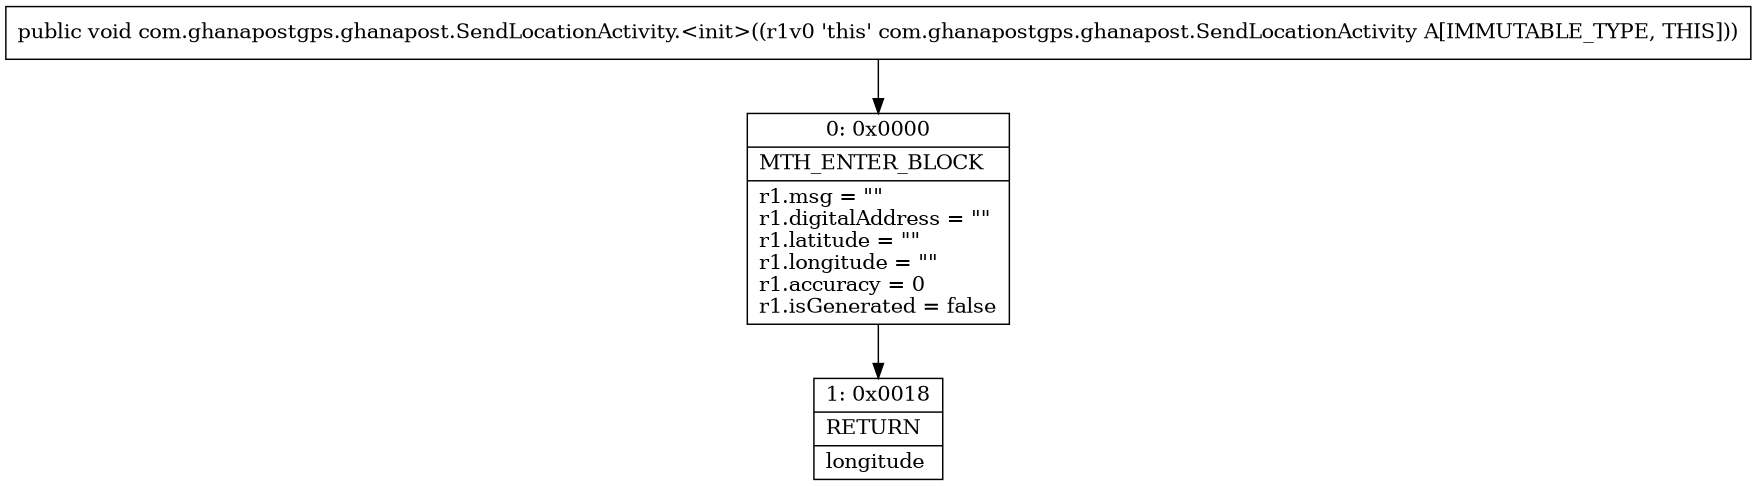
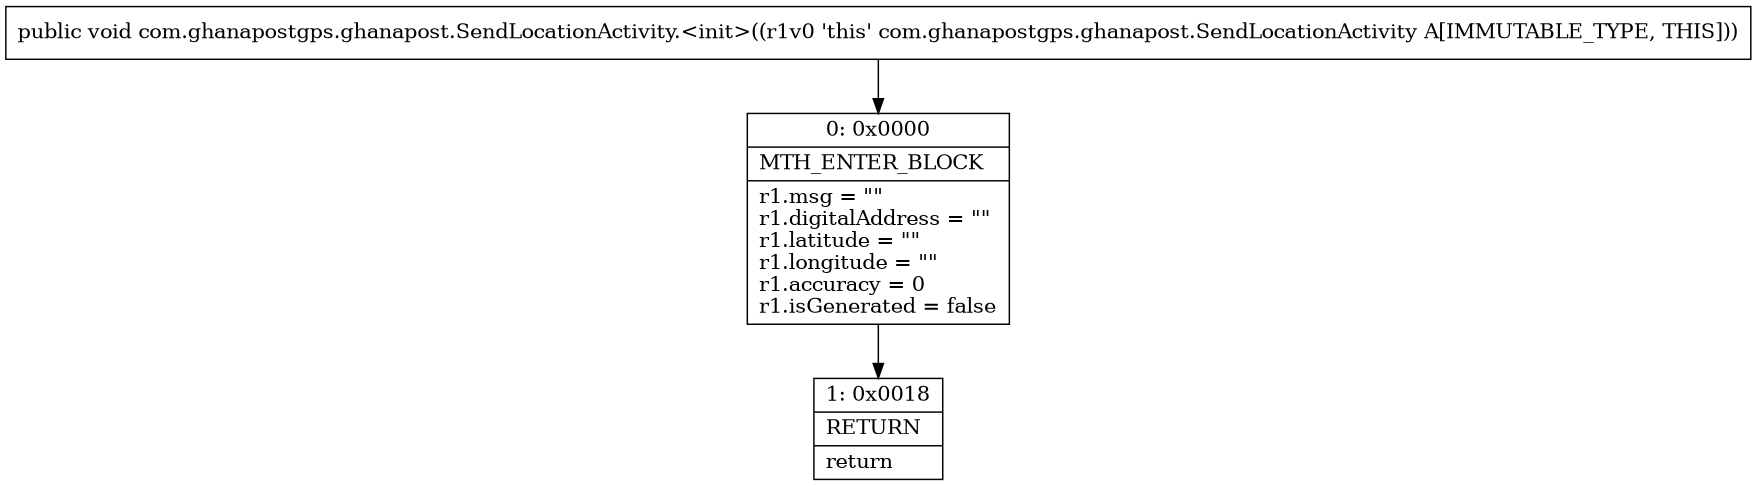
(875, 462) -> (859, 462)
